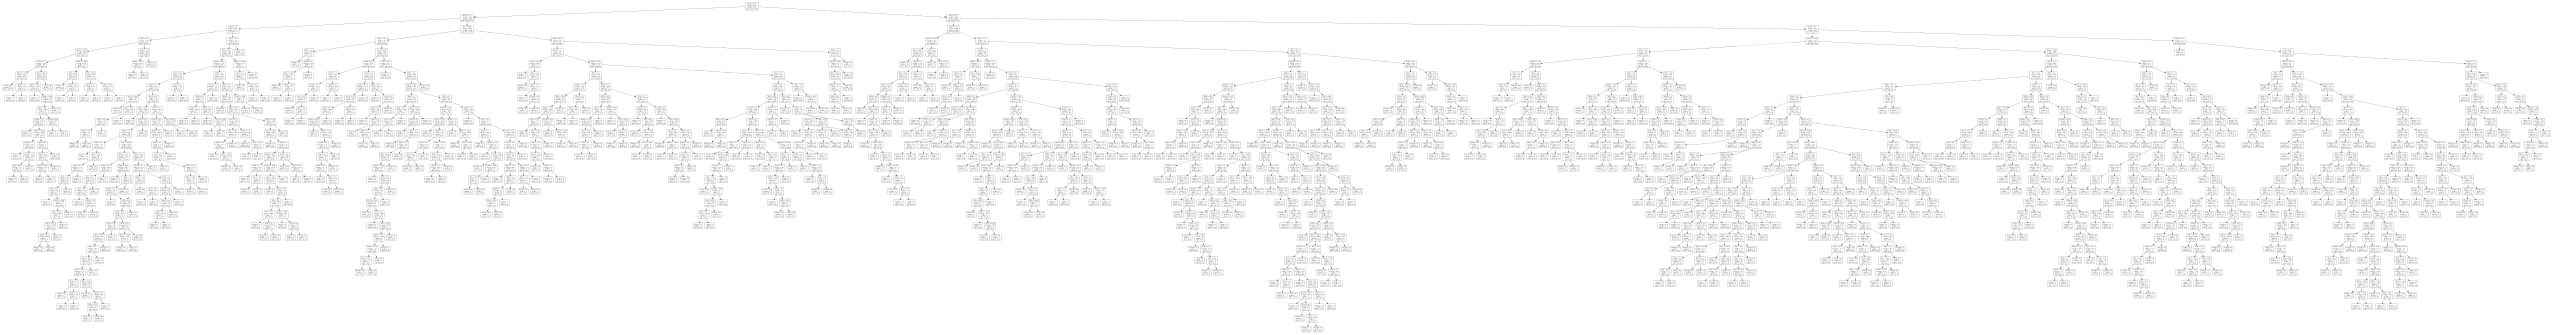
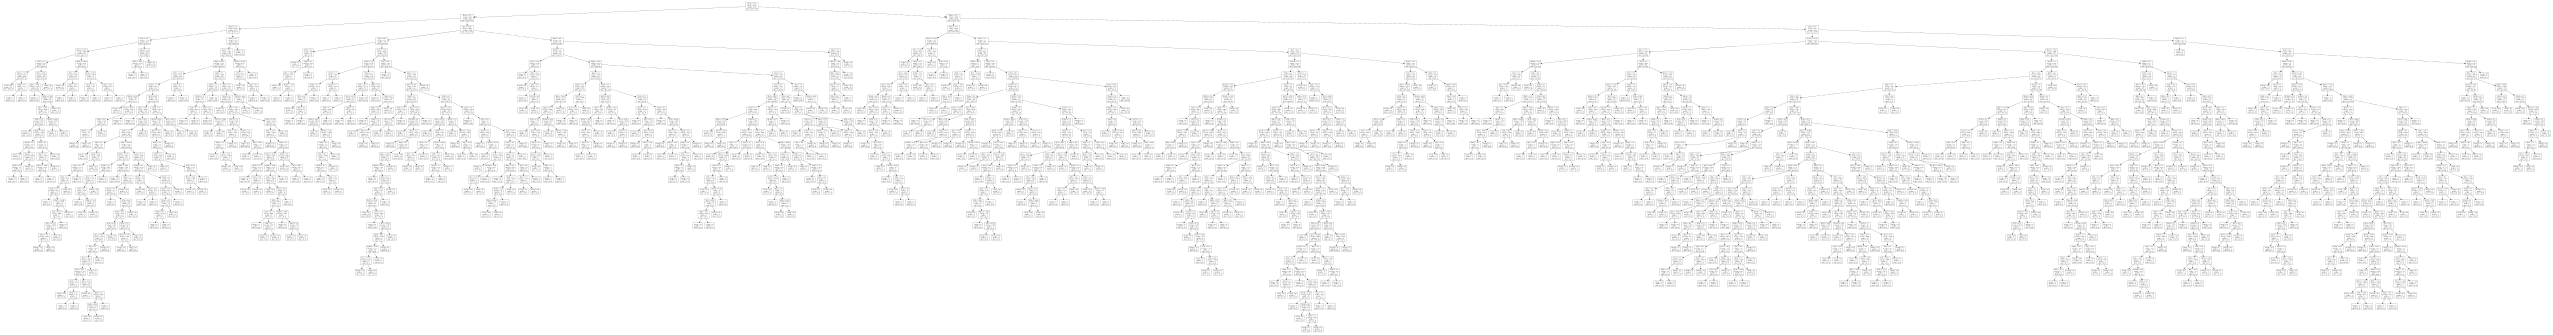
(132, 190) -> (146, 185)
